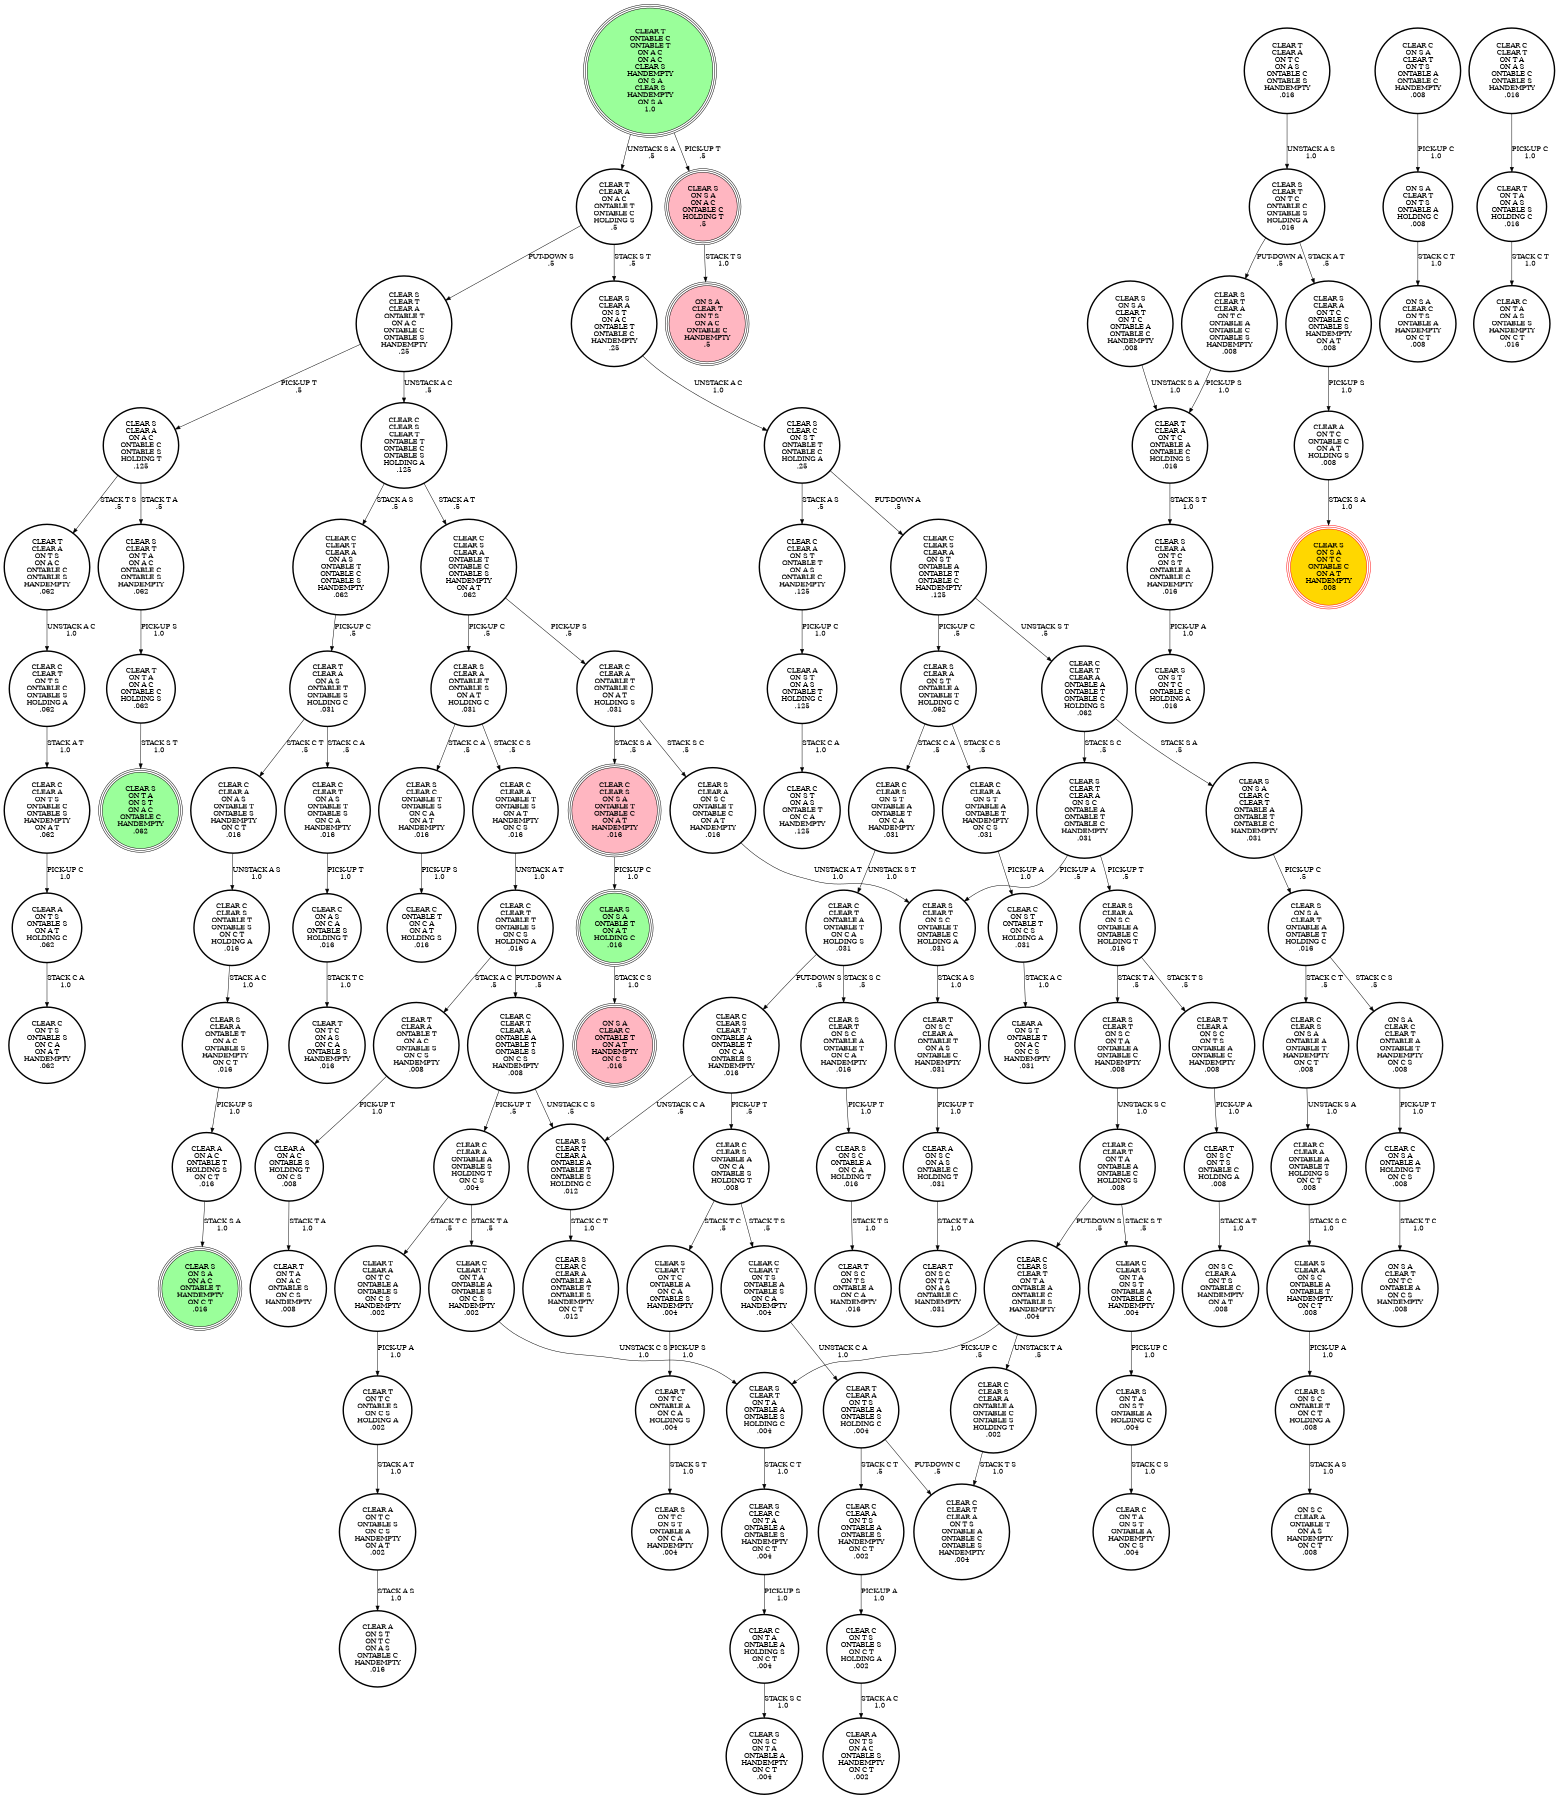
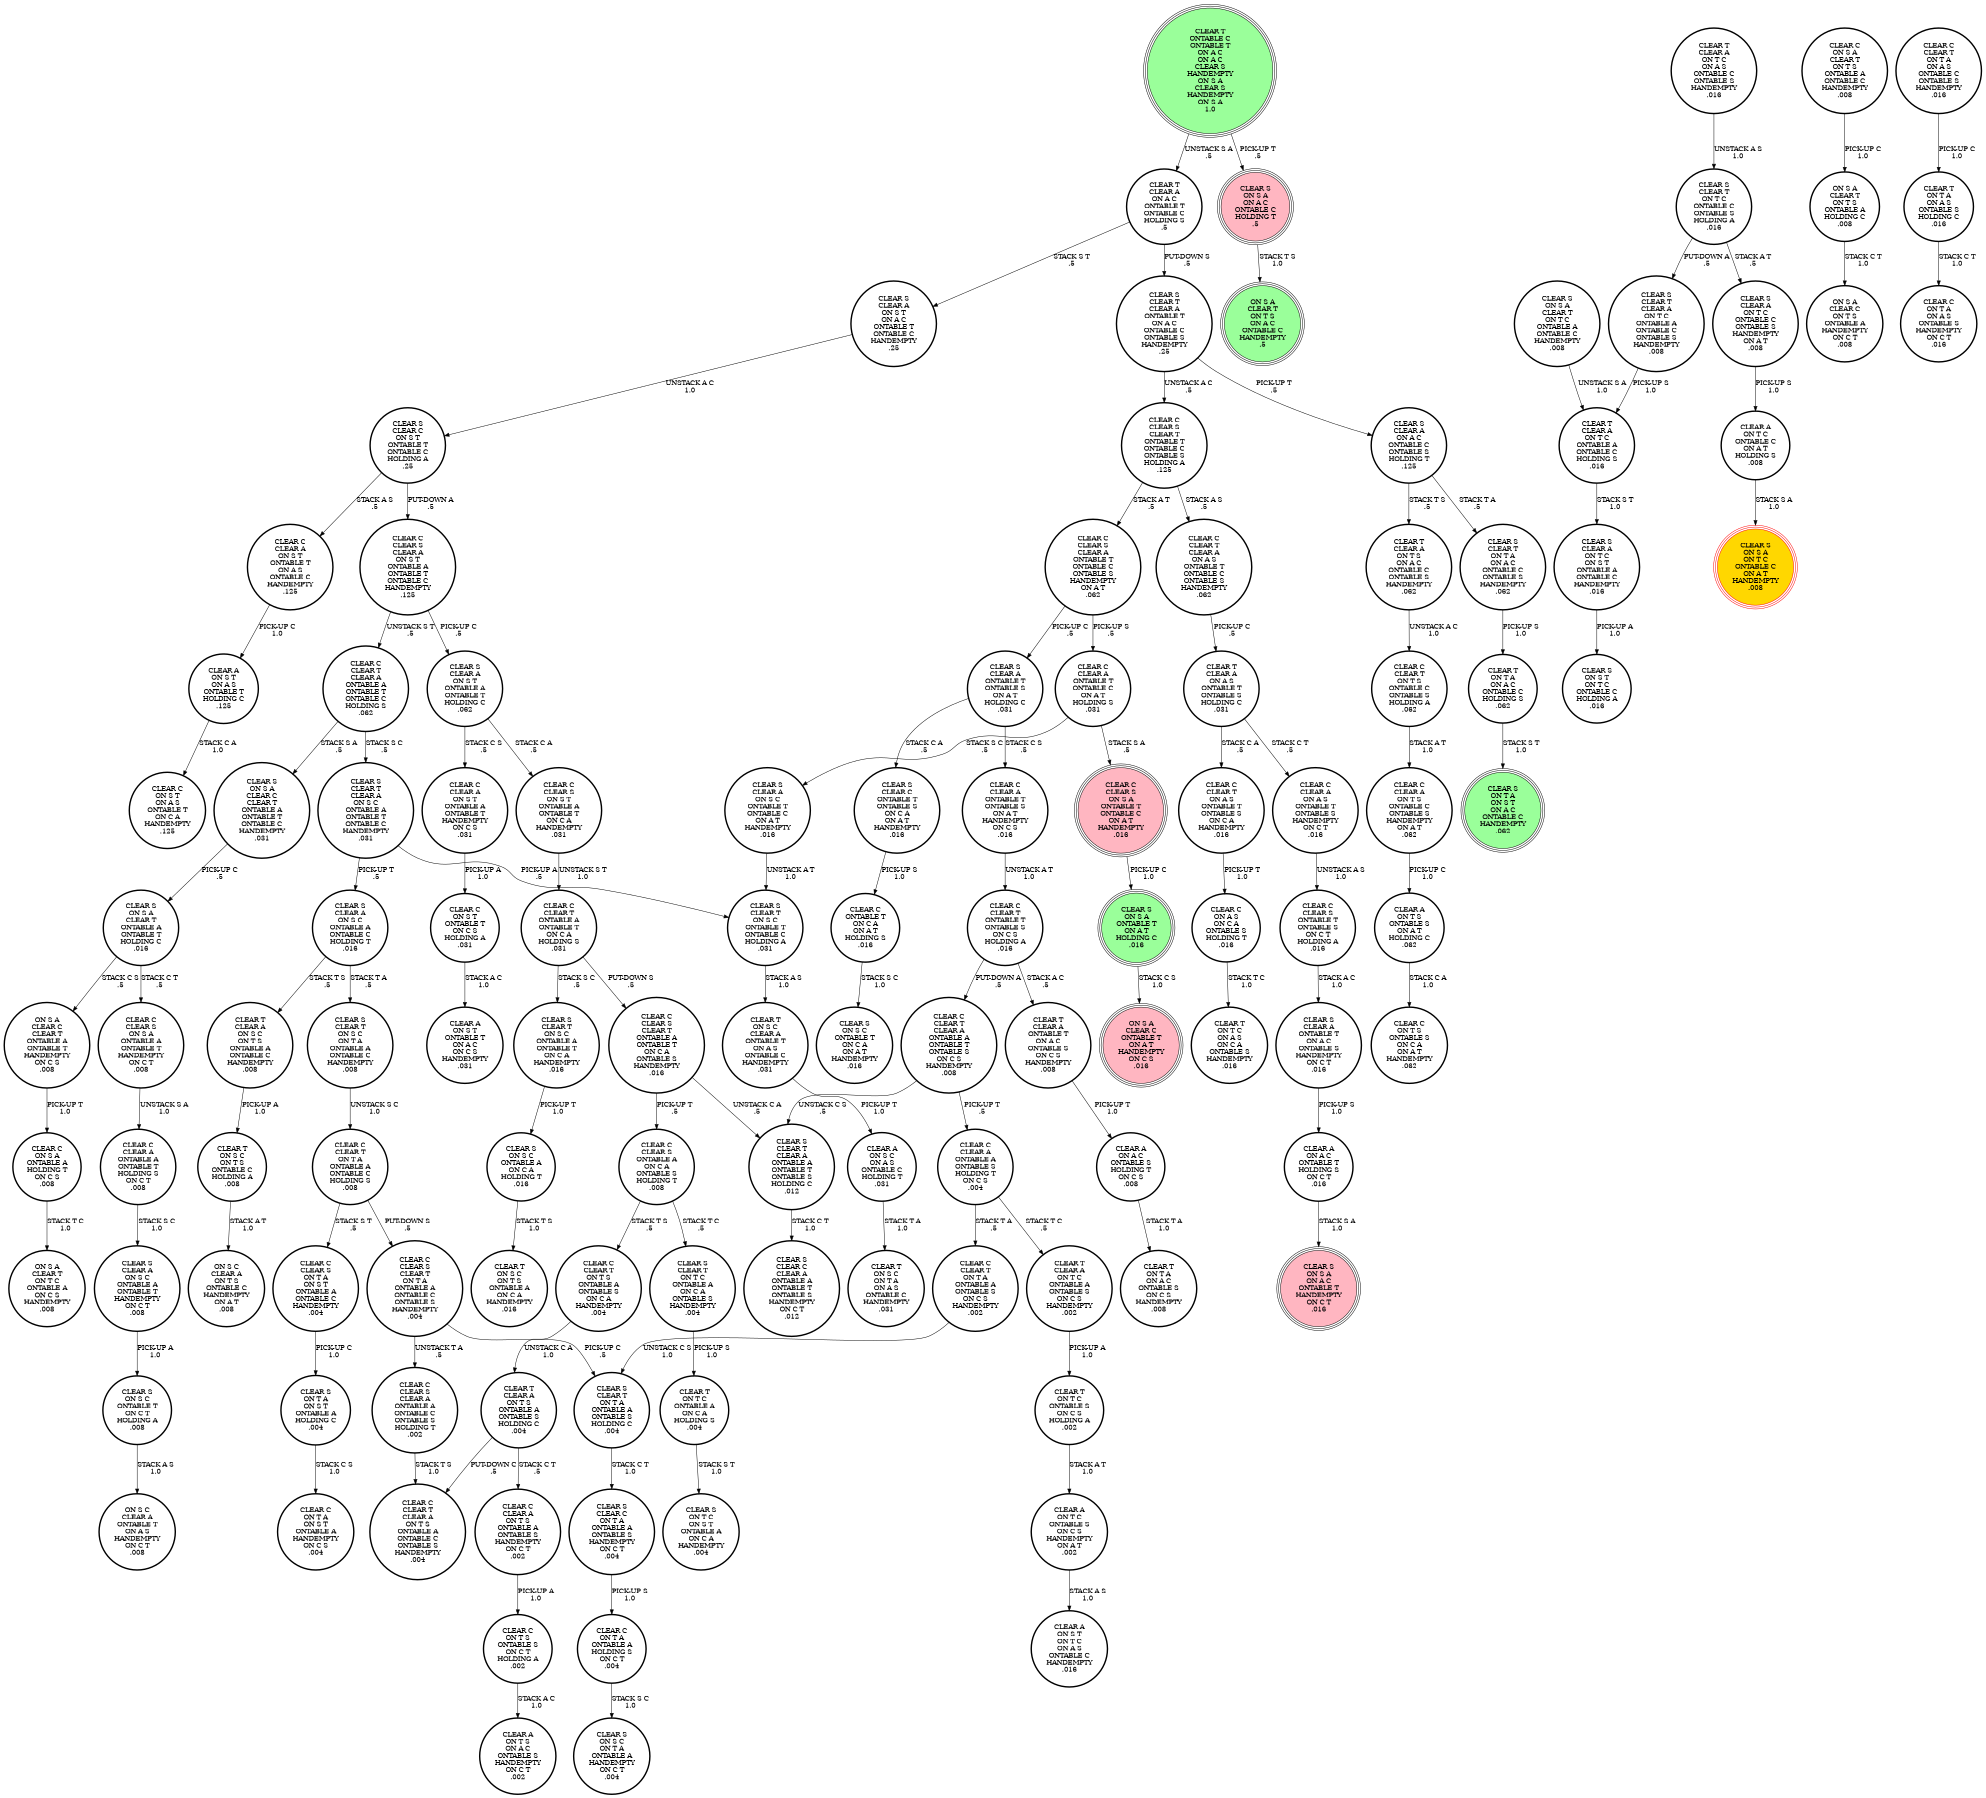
(707, 324) -> (1262, 324)
none -> (854, 1045)
(200, 1289) -> (1319, 1289)
